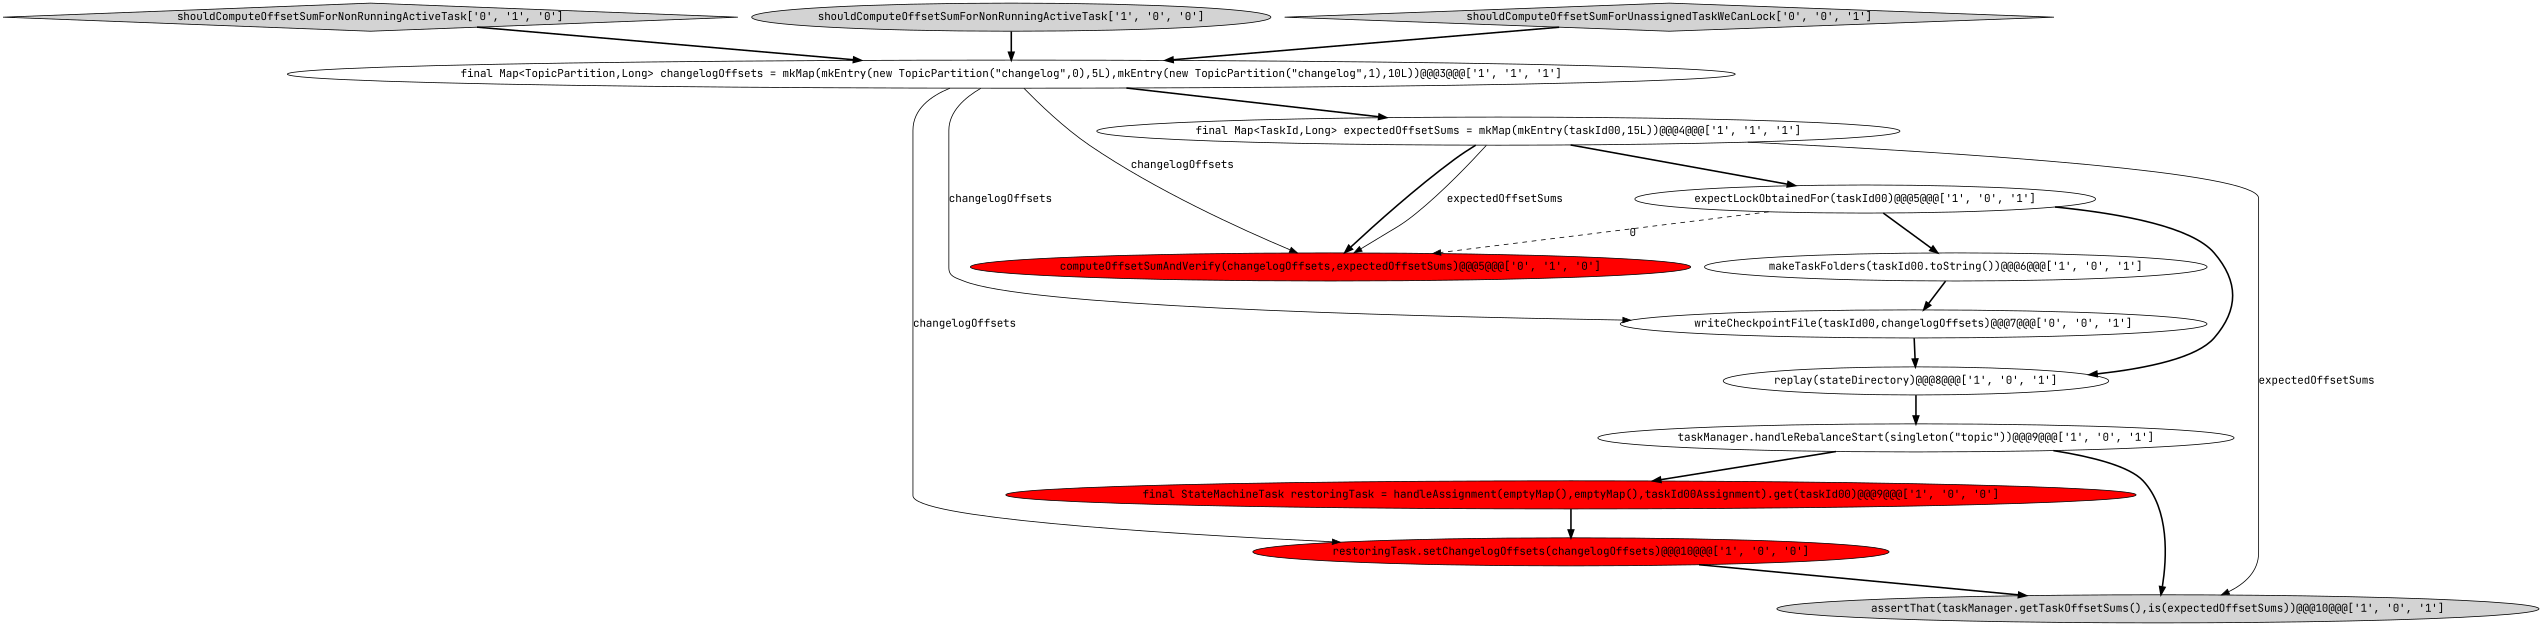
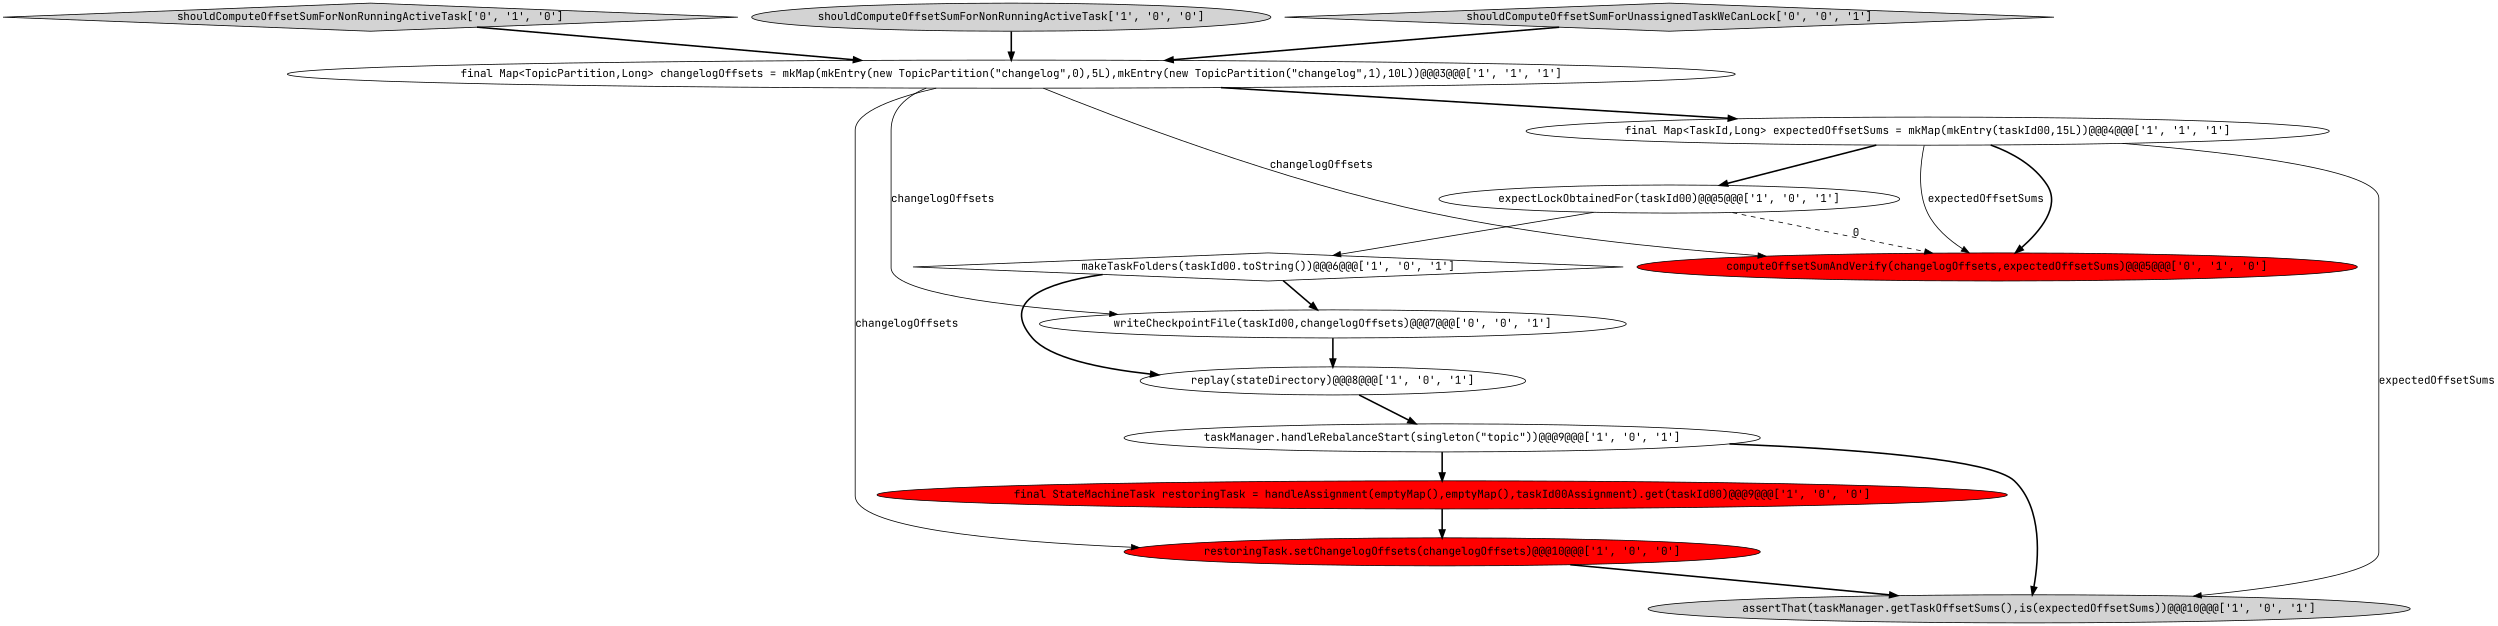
(1907, 231) -> (1467, 233)
(1956, 267) -> (1268, 267)
(2228, 274) -> (1034, 339)
